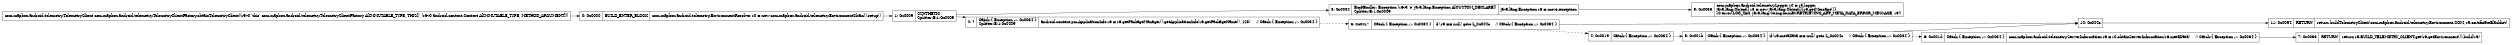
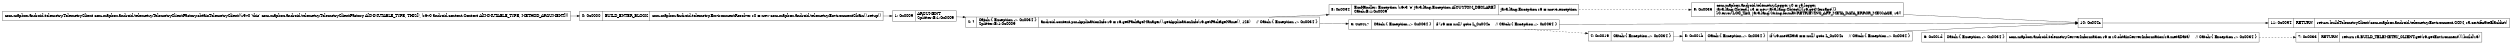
(1634, 10) -> (1634, 10)
(1141, 12) -> (1298, 16)
(1372, 12) -> (1371, 12)
(929, 14) -> (929, 14)
none -> (1989, 18)
(997, 24) -> (997, 24)
(1333, 24) -> (1333, 24)
(1916, 37) -> none
(2276, 37) -> (2276, 37)
